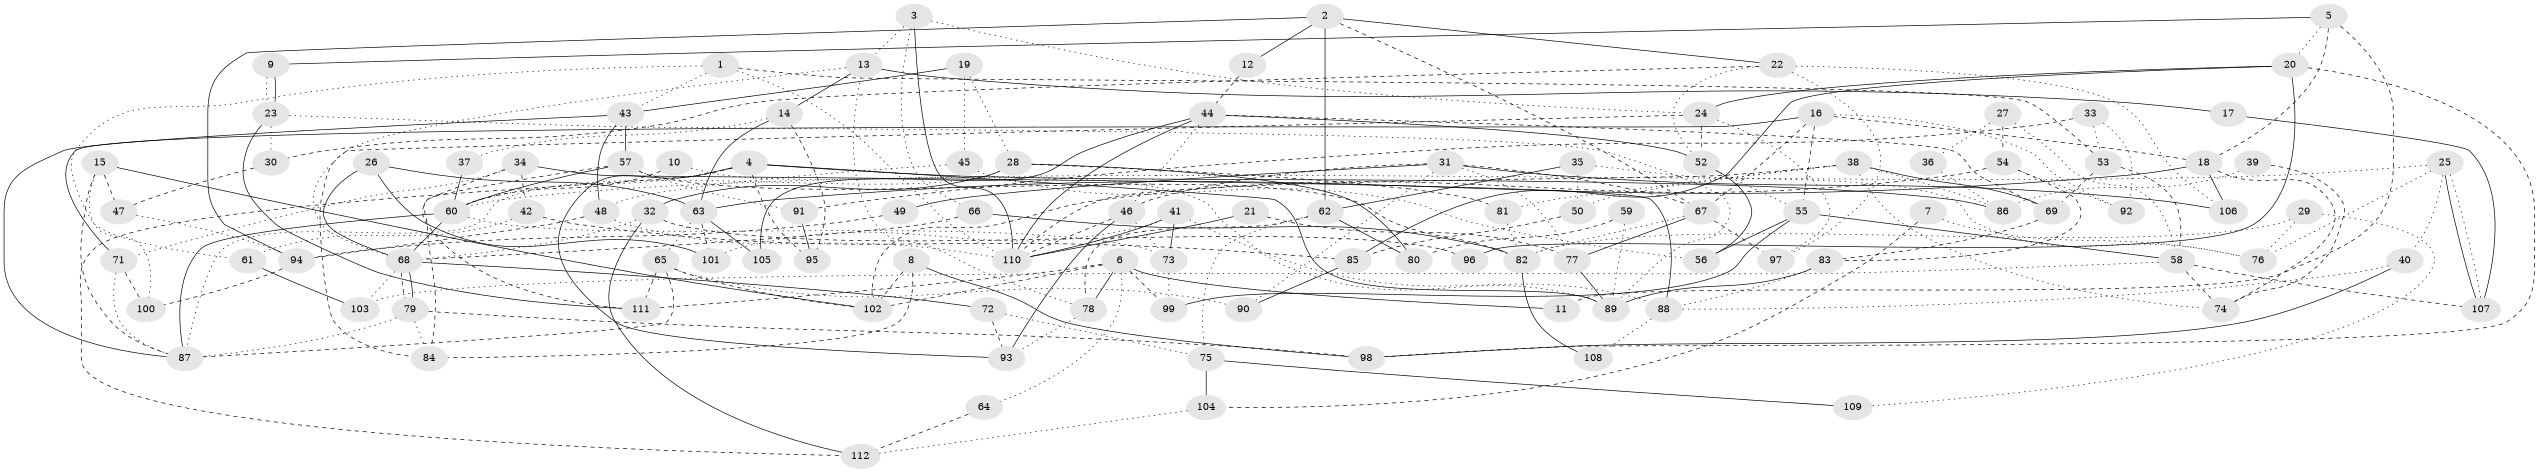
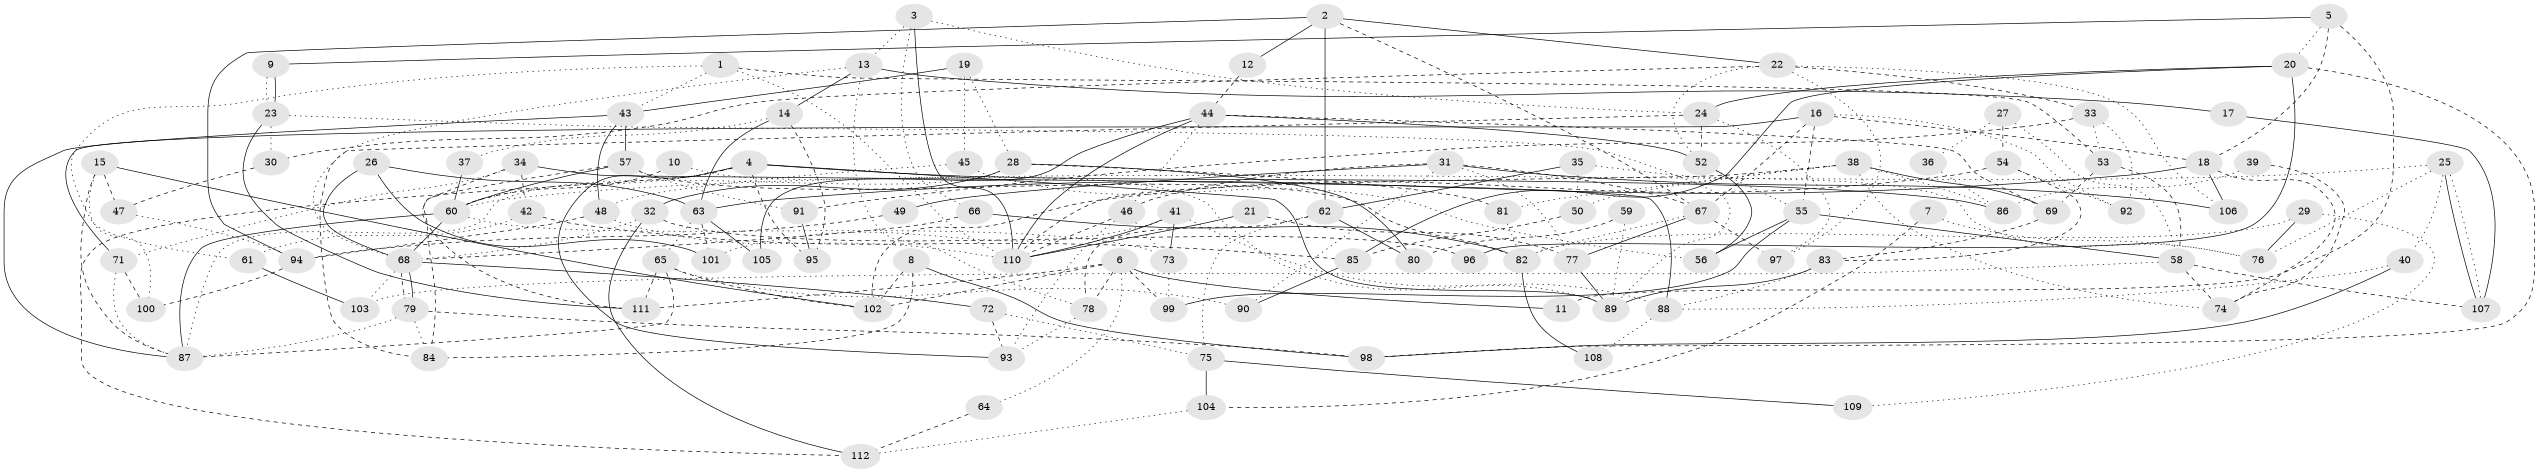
none -> (1908, 77)
(2281, 236) -> (2281, 236)
(1058, 279) -> (1058, 279)
(1104, 285) -> (1104, 285)
